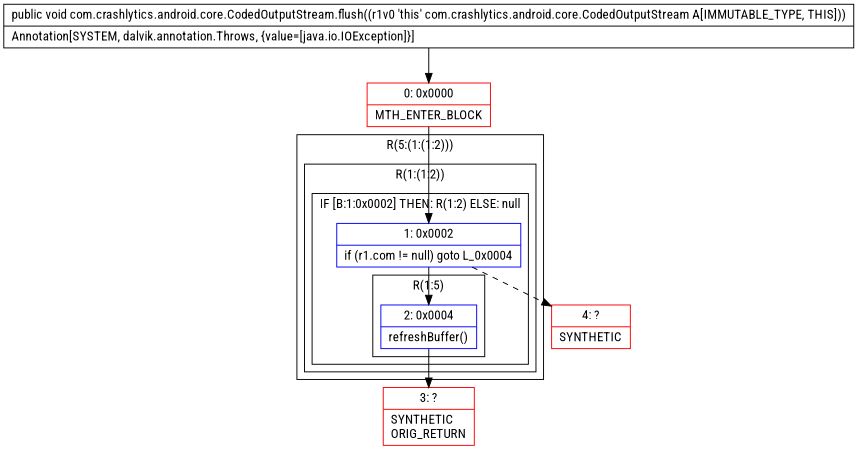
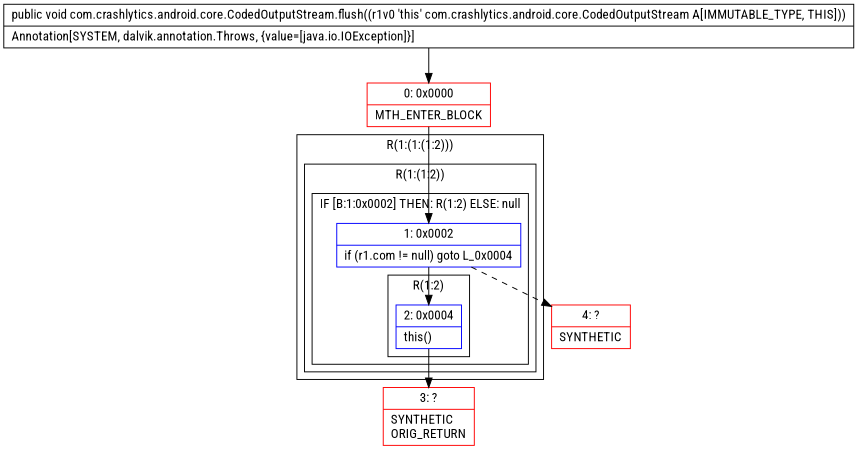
(420, 146) -> (420, 146)
(429, 286) -> (429, 286)
(429, 337) -> (418, 337)
